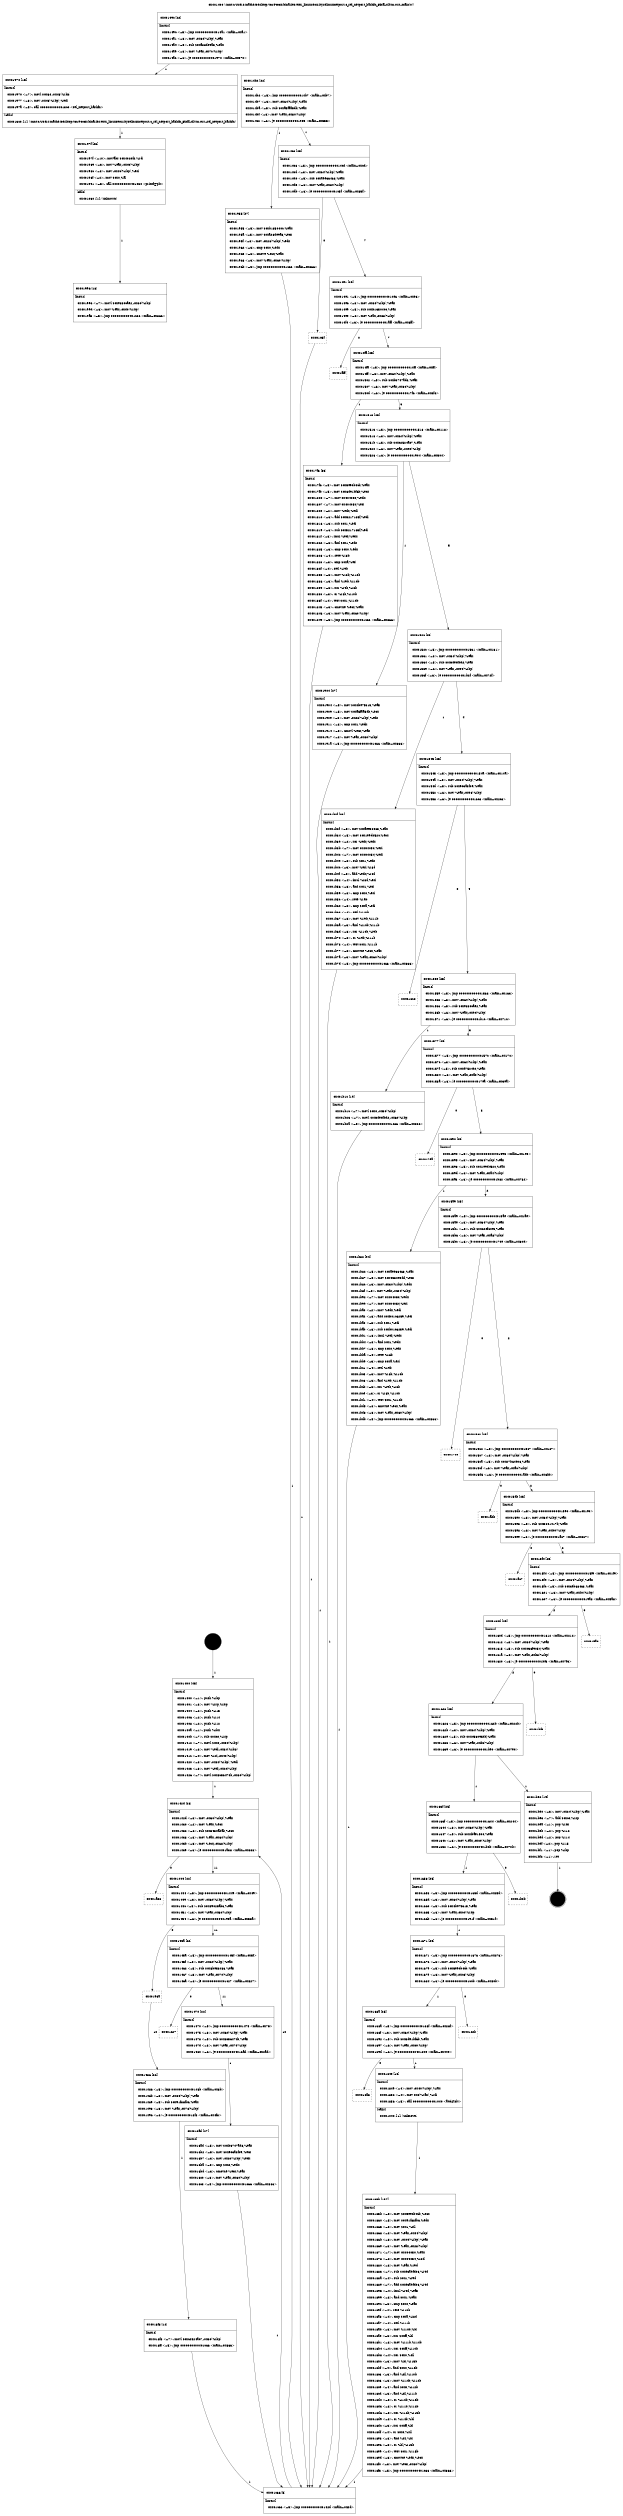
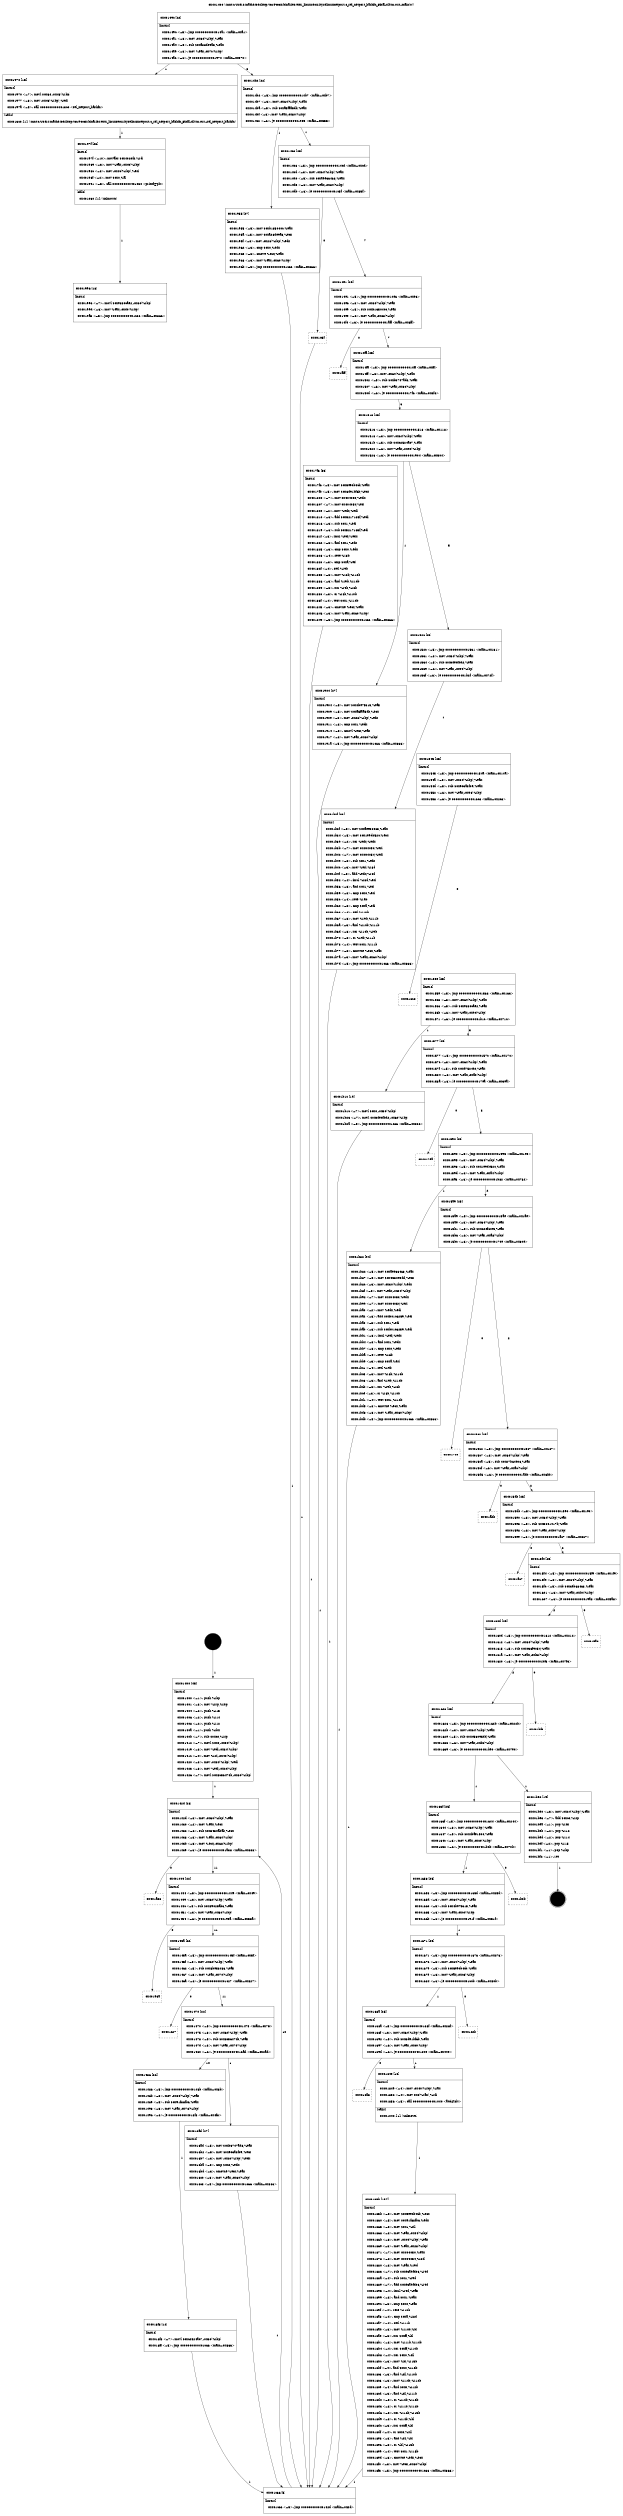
none -> (245, 69)
(347, 430) -> none
(459, 716) -> none
(466, 888) -> none
(149, 2036) -> (204, 2063)
